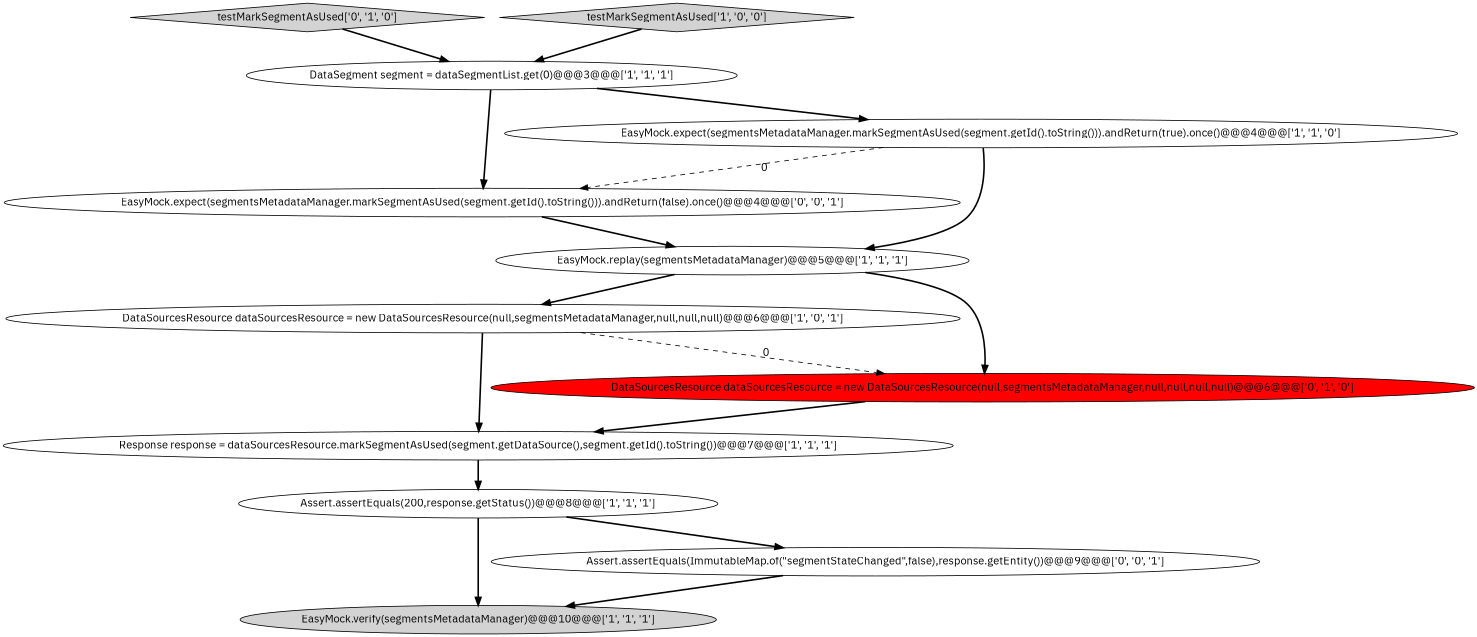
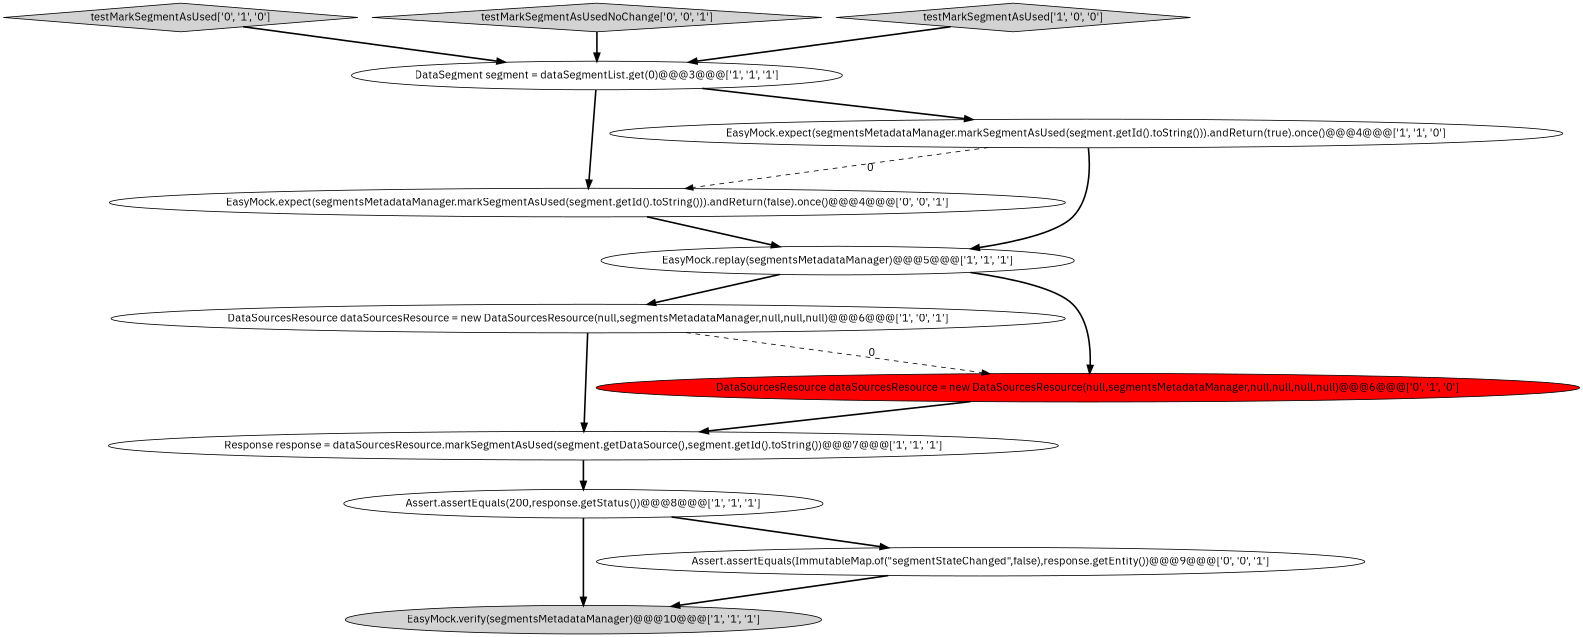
none -> (597, 17)
